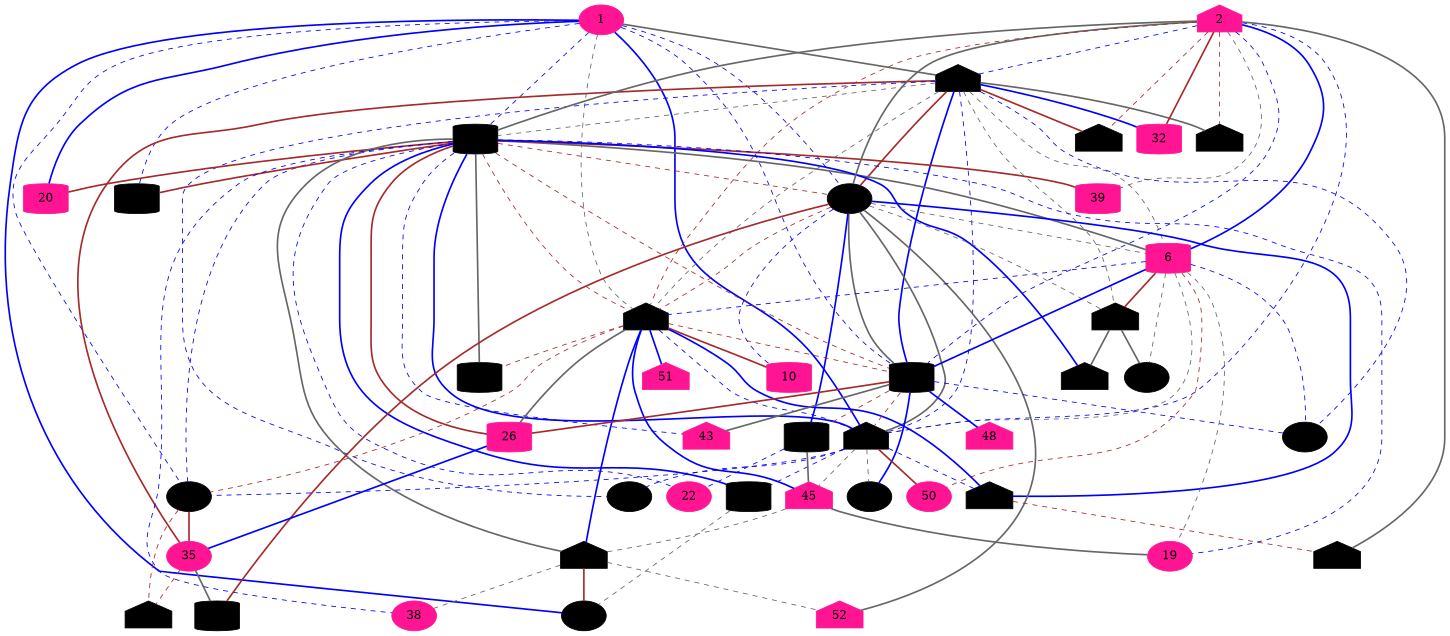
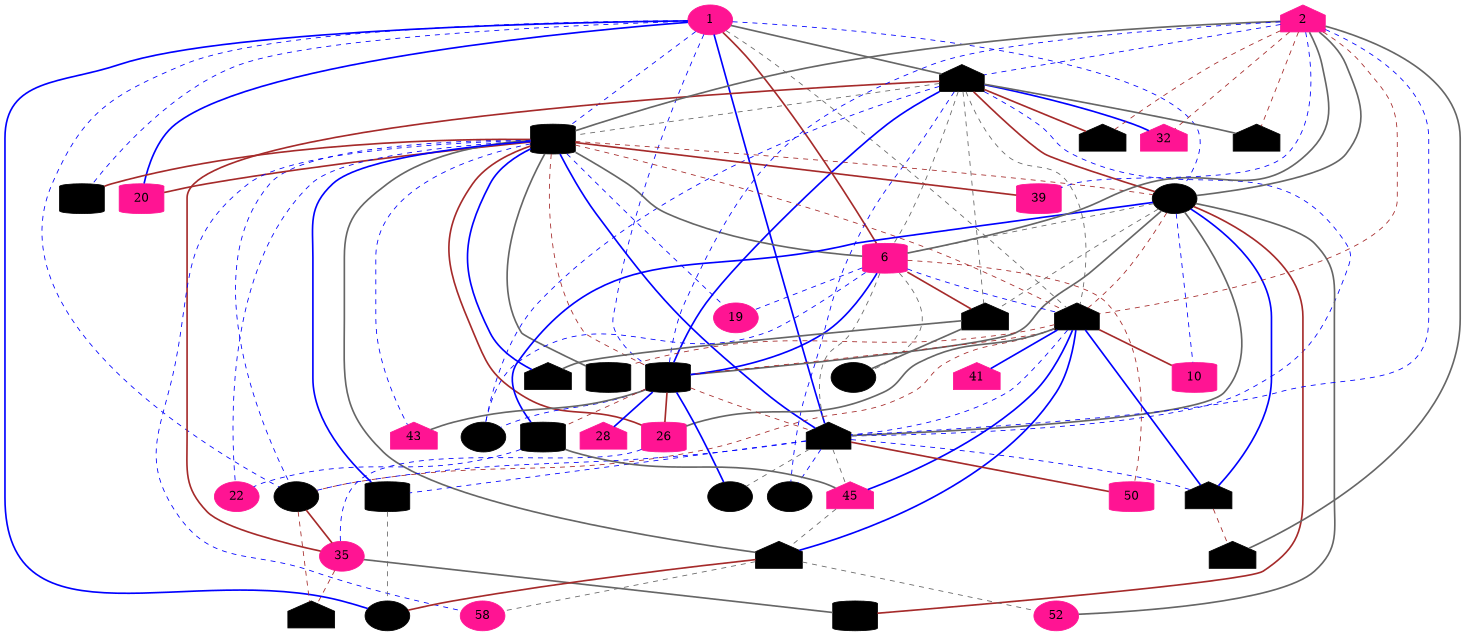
(1190, 78) -> (1232, 80)
none -> (809, 139)
(1159, 139) -> (1164, 139)
(1313, 145) -> (1106, 199)
(1248, 157) -> (1239, 172)
(666, 377) -> (977, 377)
(1222, 406) -> (809, 289)
(990, 437) -> (603, 437)
(348, 497) -> (457, 458)
(929, 497) -> (1132, 497)
(988, 541) -> none
(414, 616) -> (483, 616)
(840, 616) -> (1056, 616)
